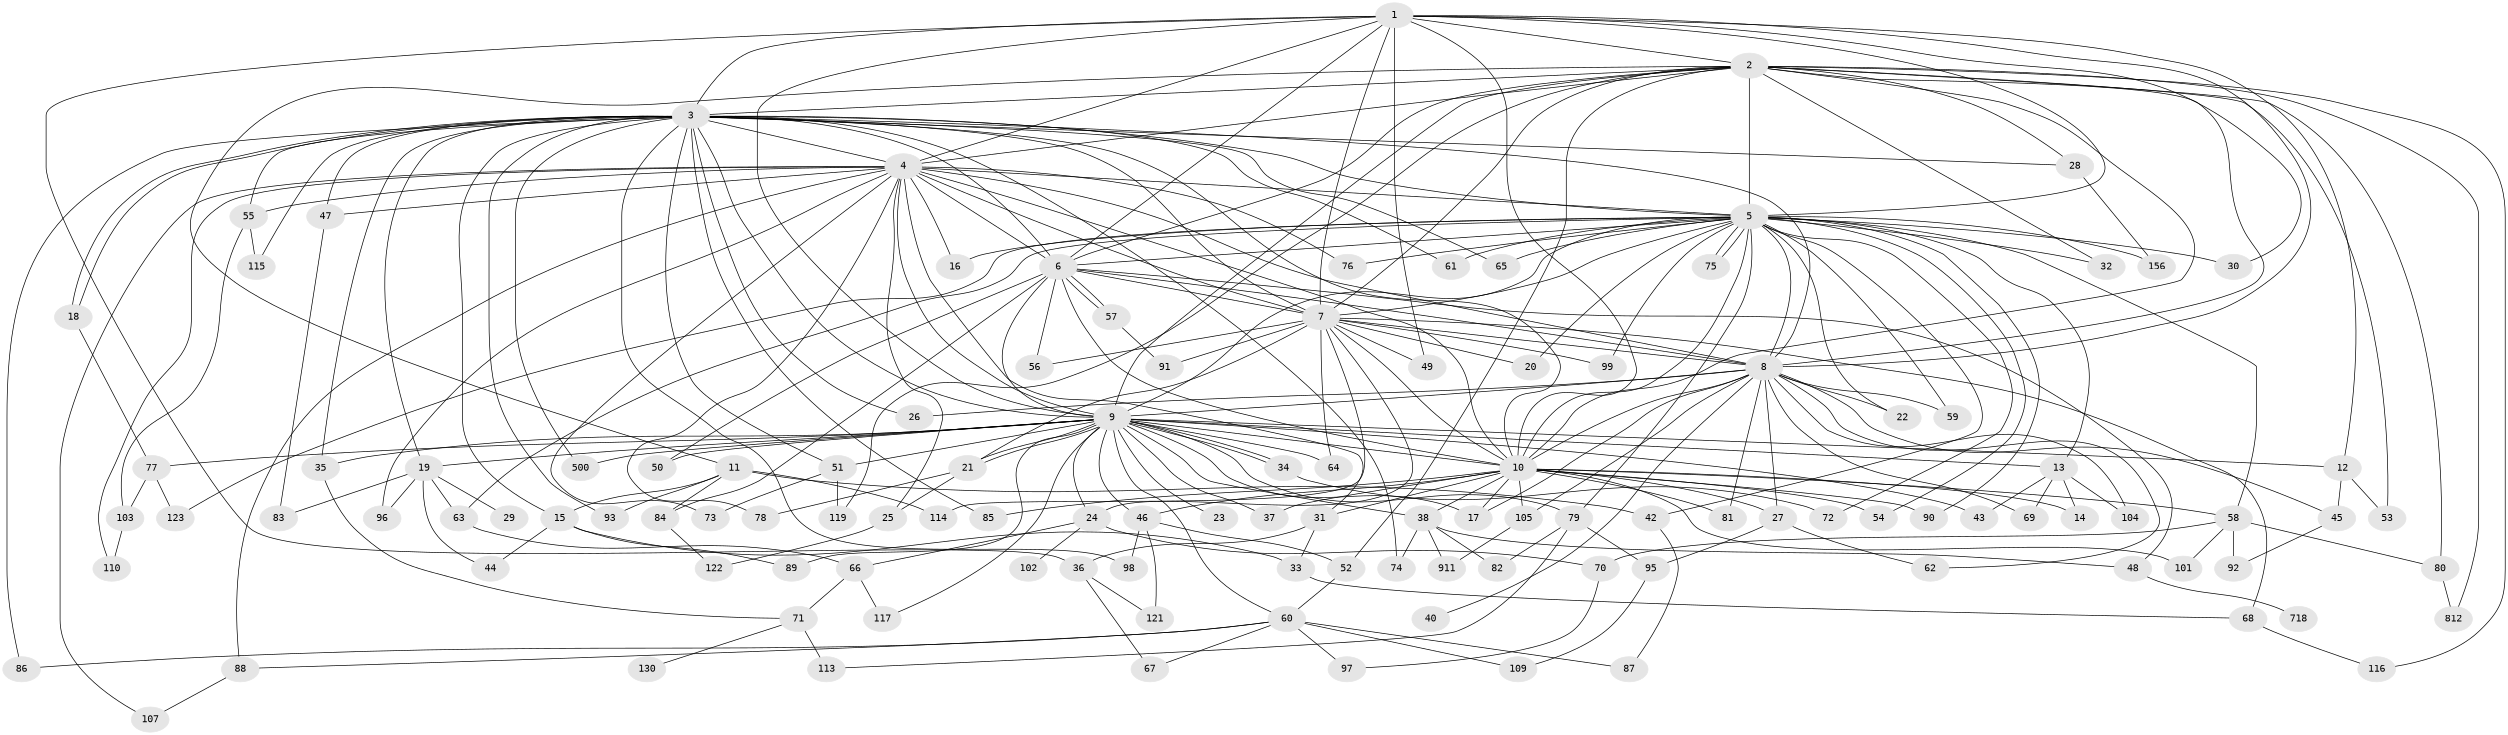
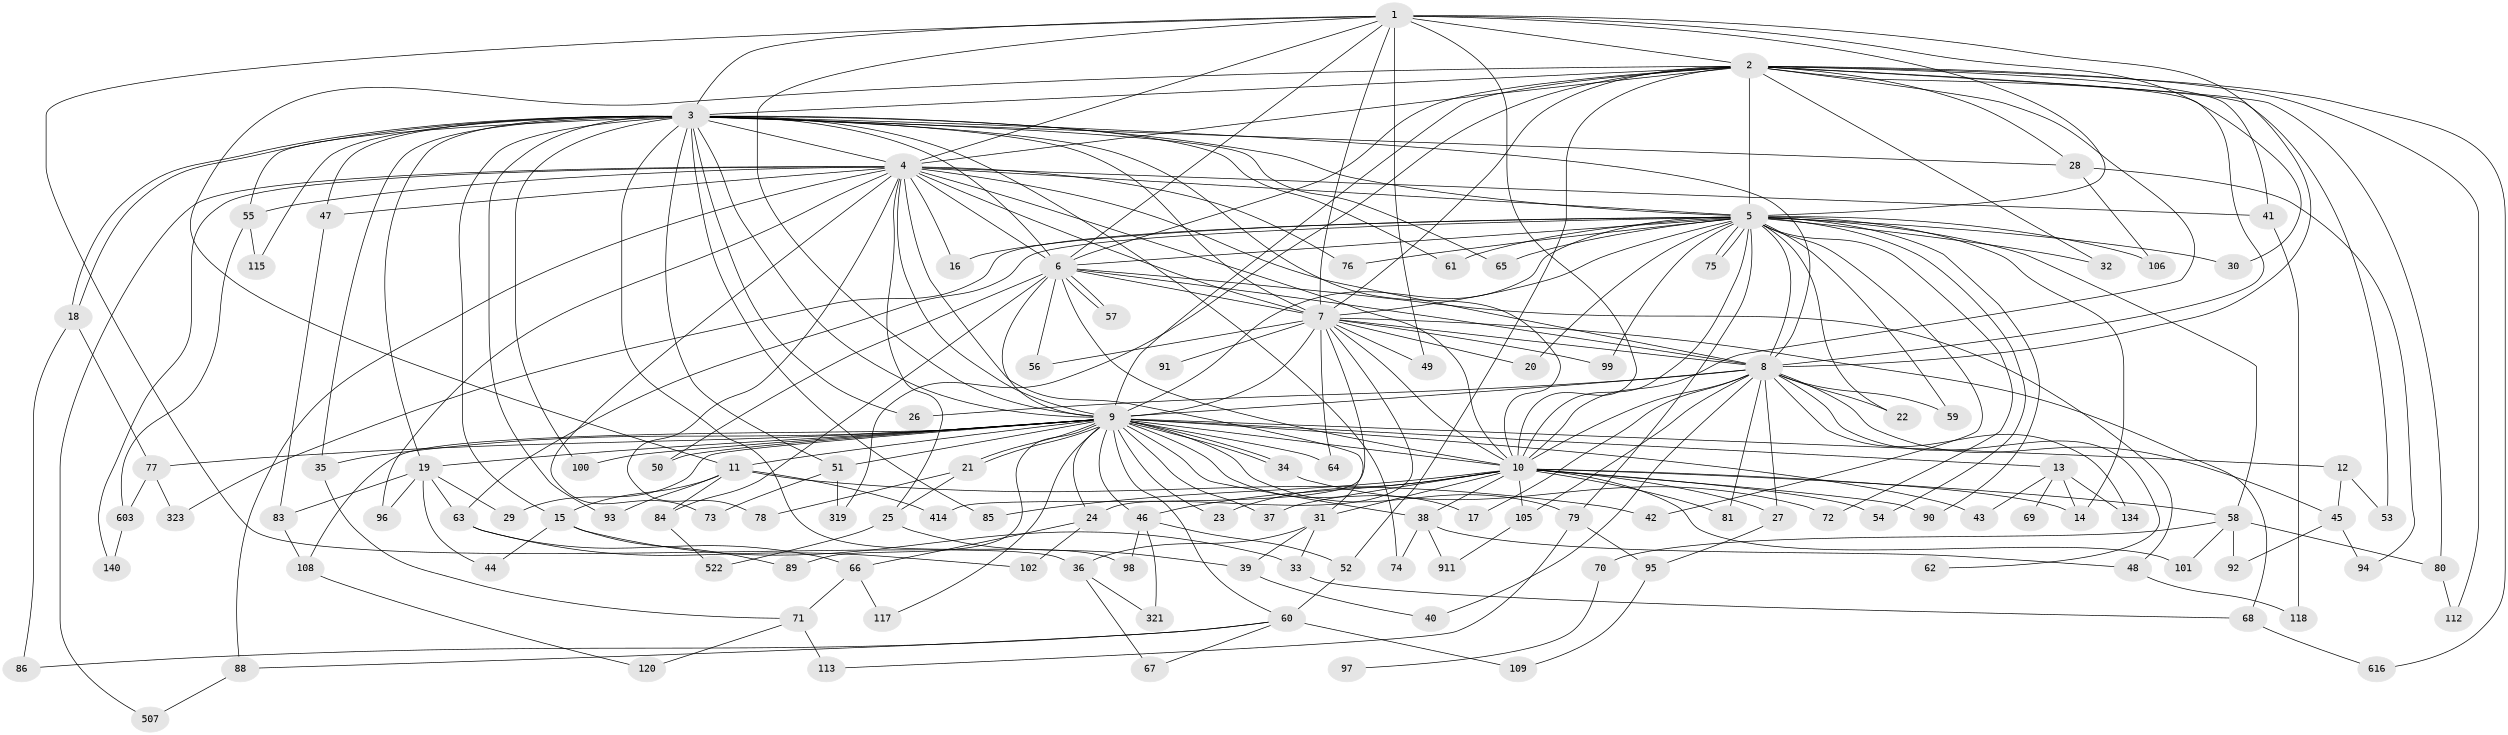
(2035, 41) -> none
(135, 167) -> (34, 490)
none -> (2268, 217)
(2157, 267) -> (2157, 267)
(1994, 271) -> (2035, 282)
(1138, 342) -> none
(1143, 391) -> (1239, 393)
none -> (923, 441)
(581, 468) -> (581, 468)
(1875, 472) -> none
none -> (692, 473)
(1498, 490) -> (1366, 487)
(125, 518) -> (125, 518)
(175, 518) -> (175, 518)
(838, 518) -> (838, 518)
(938, 518) -> (938, 518)
(2130, 518) -> (2130, 518)
(1843, 545) -> none
(1343, 552) -> none
none -> (740, 554)
(112, 569) -> (112, 569)
none -> (305, 569)
(714, 569) -> (714, 569)
none -> (1246, 569)
(1497, 569) -> none
none -> (2363, 569)
(1155, 619) -> (1155, 619)
(2298, 619) -> (2298, 619)
(2454, 619) -> (2454, 619)
(1311, 640) -> none
(647, 669) -> (647, 669)
(1629, 669) -> none
(2377, 669) -> (2377, 669)
(150, 720) -> (150, 720)
